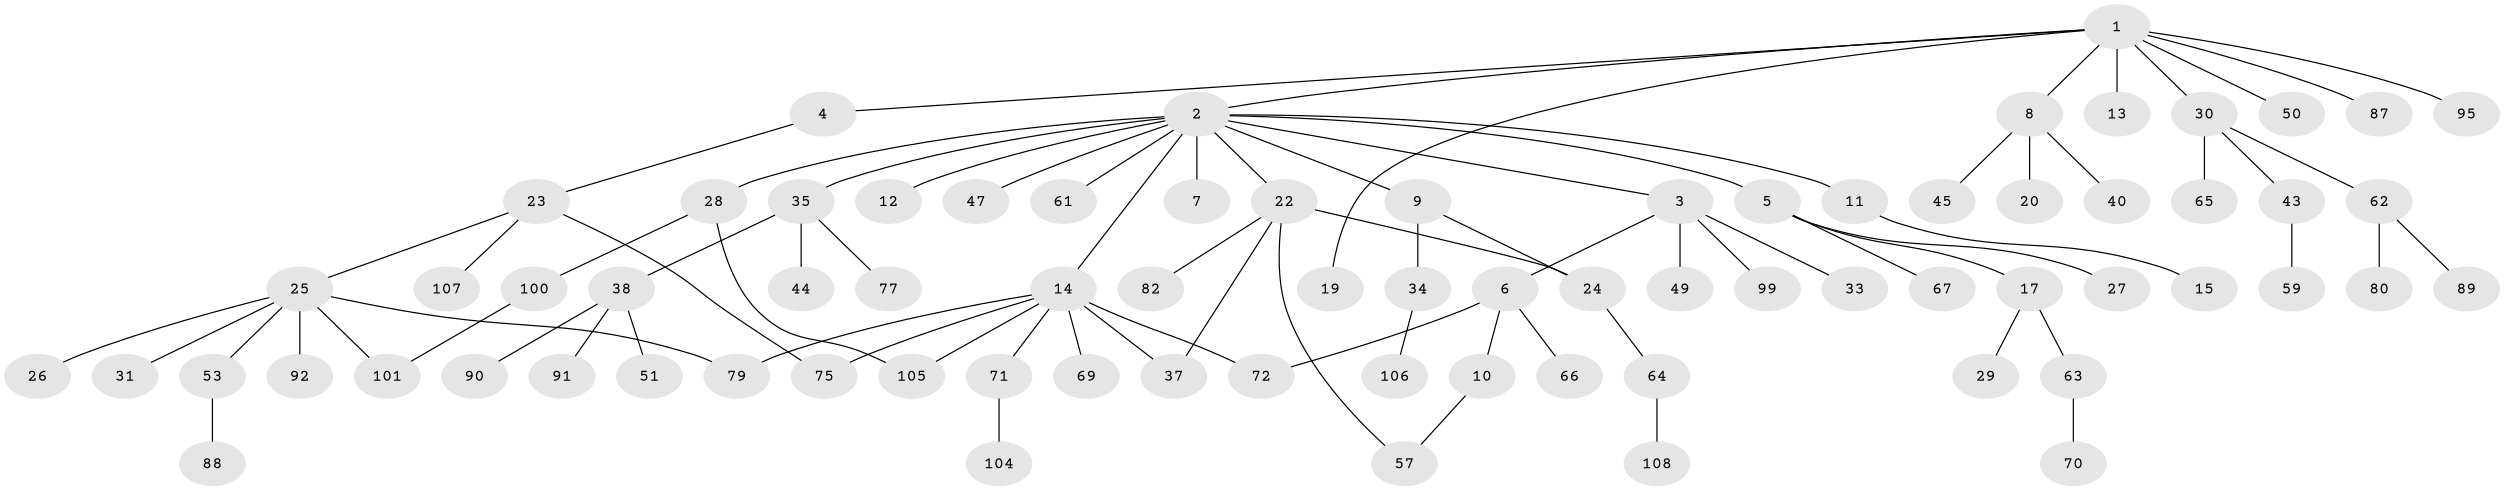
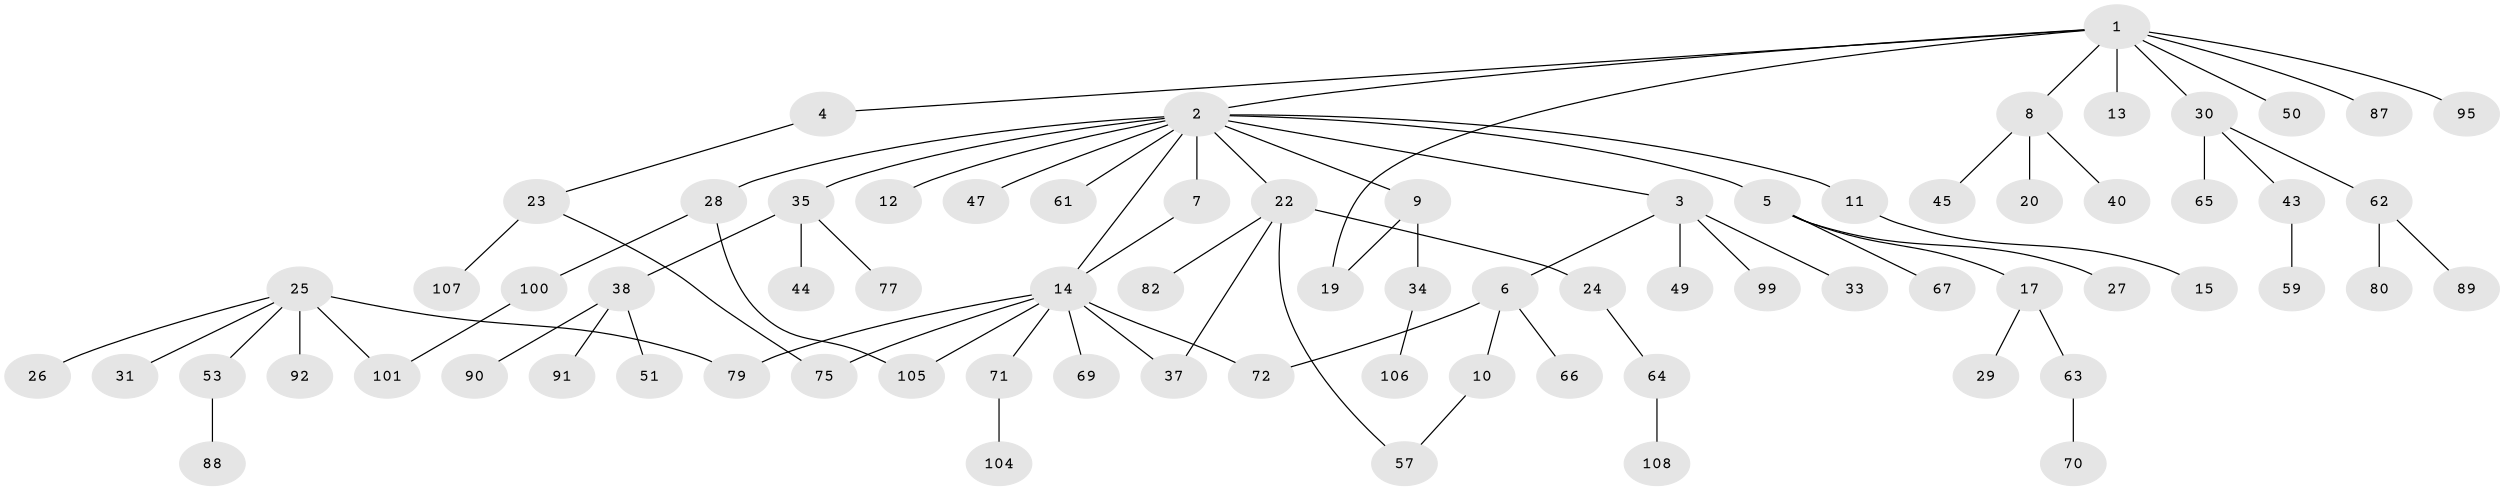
(418, 245) -> none
none -> (1130, 245)
(1505, 245) -> (1374, 245)
